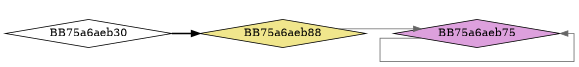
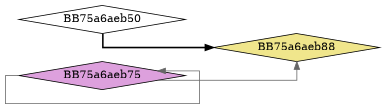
(376, 29) -> (233, 80)
(89, 34) -> (102, 19)
